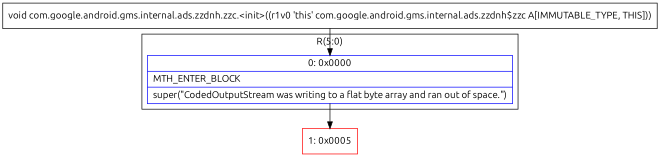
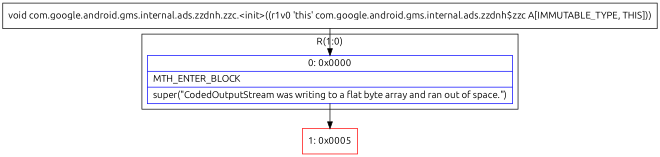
(330, 42) -> (330, 42)
